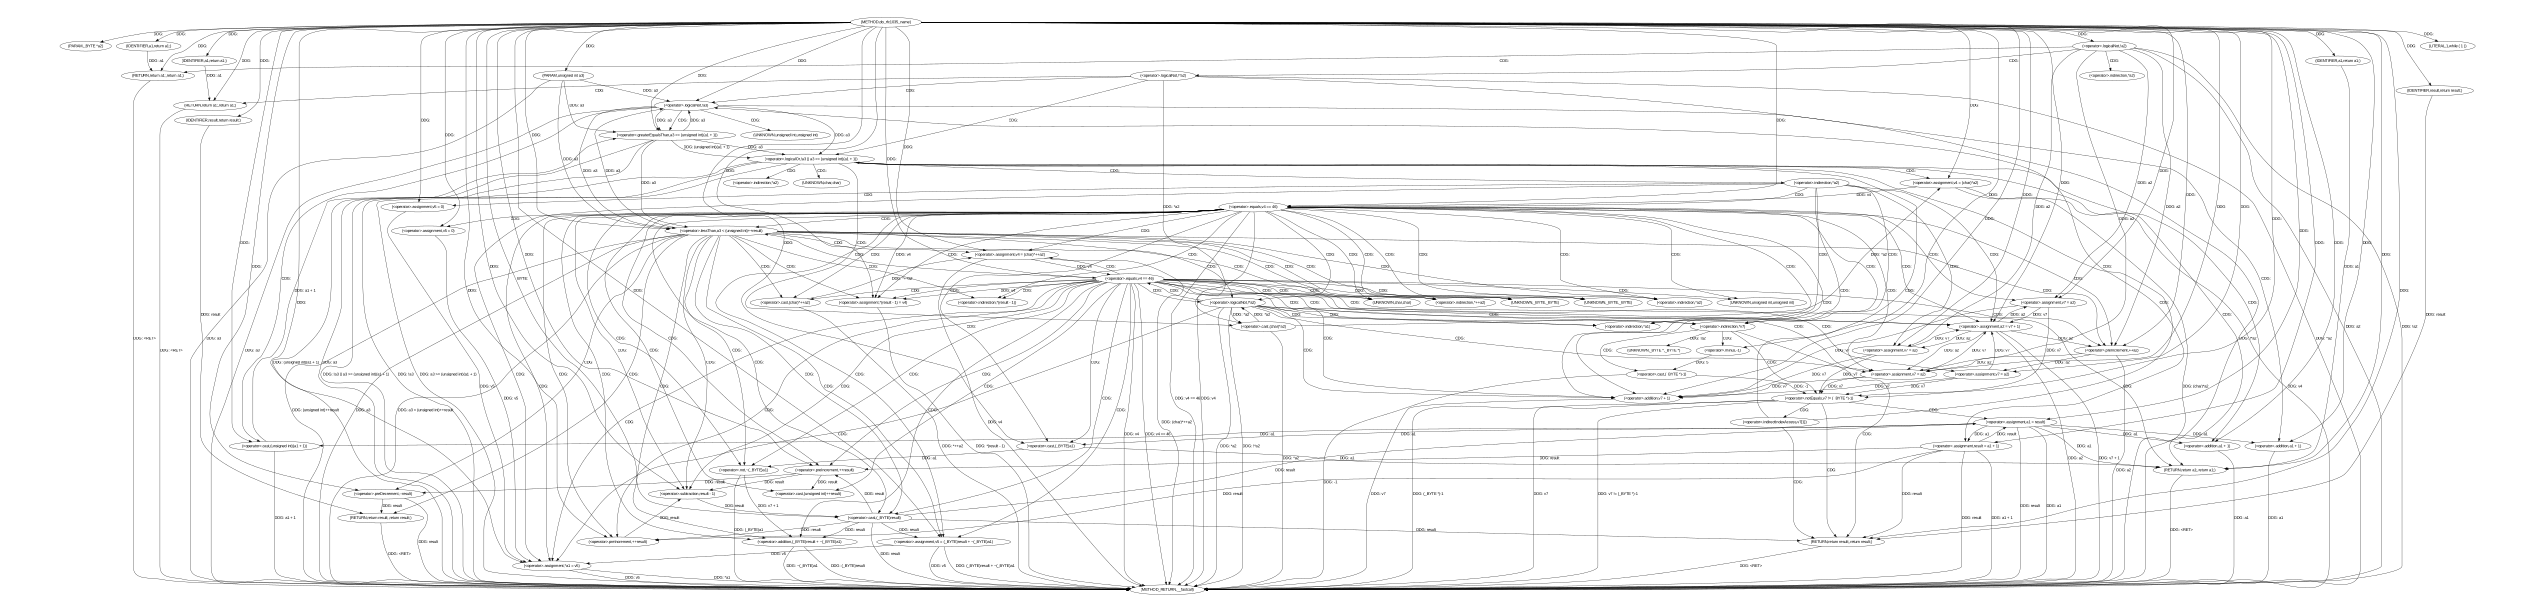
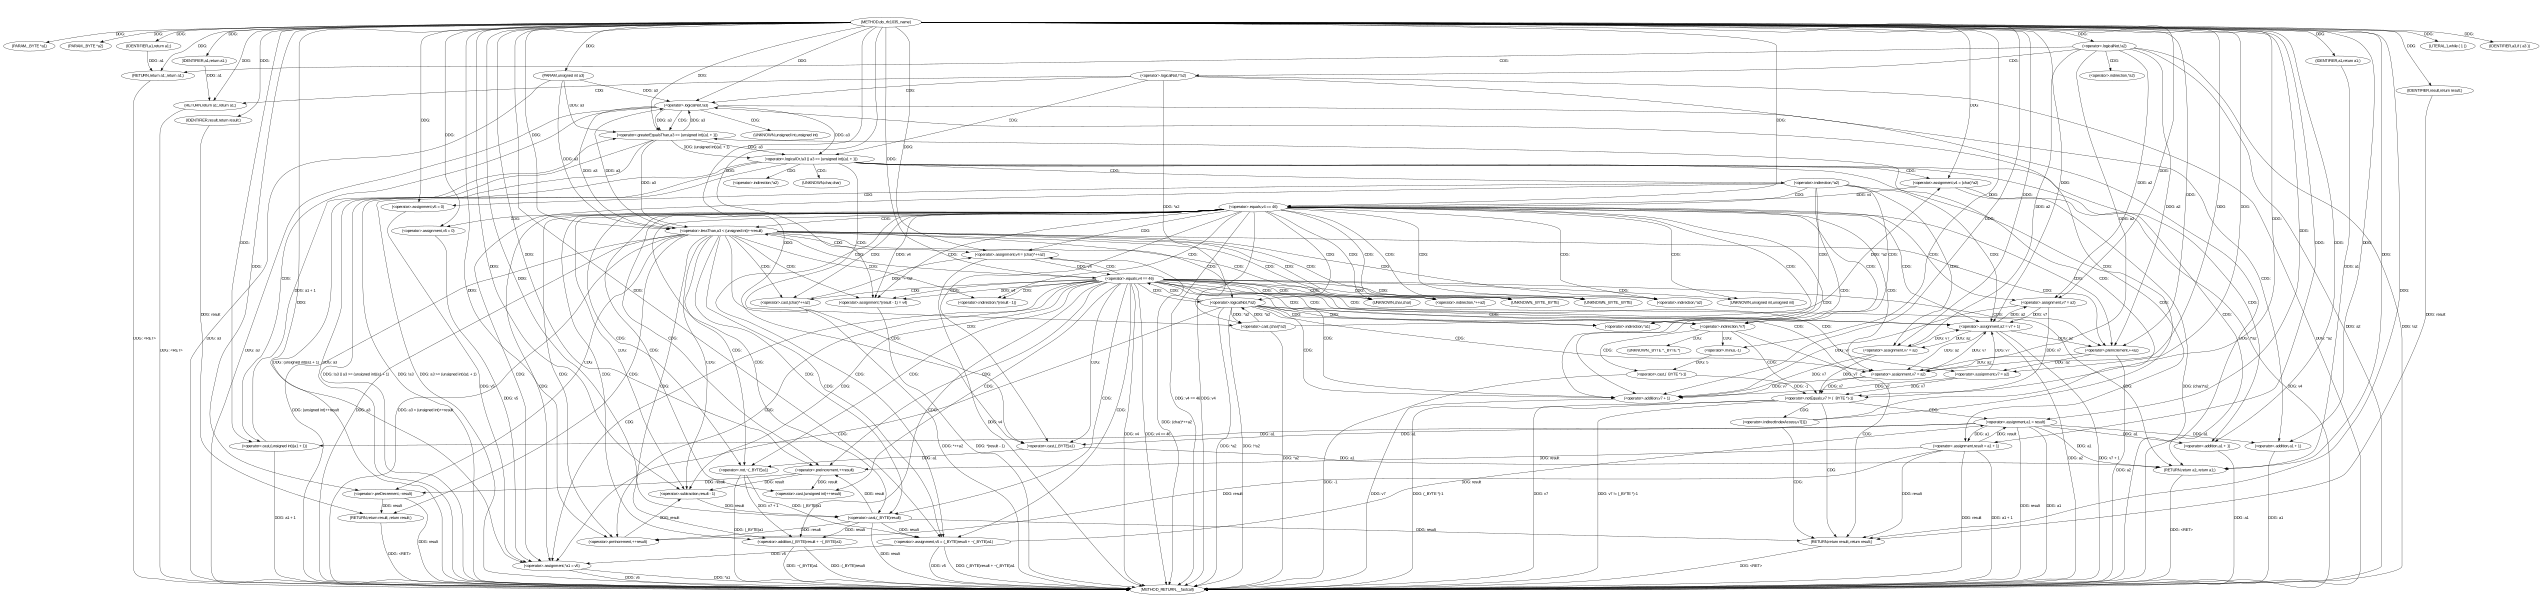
none -> (29, 46)
none -> (2510, 46)
(1723, 169) -> (1654, 153)
(523, 279) -> (523, 279)
none -> (866, 330)
(1698, 339) -> (1698, 339)
(1437, 448) -> (1494, 476)
none -> (824, 520)
